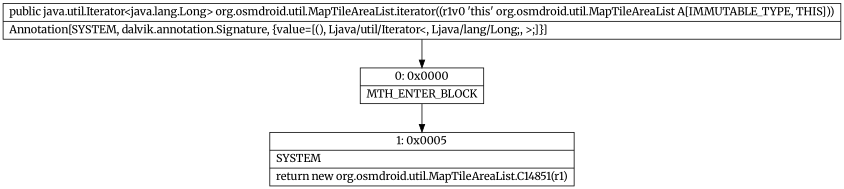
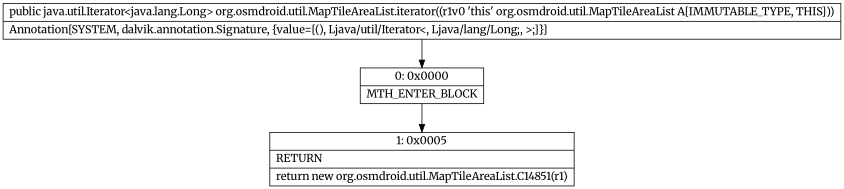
(299, 159) -> (299, 159)
